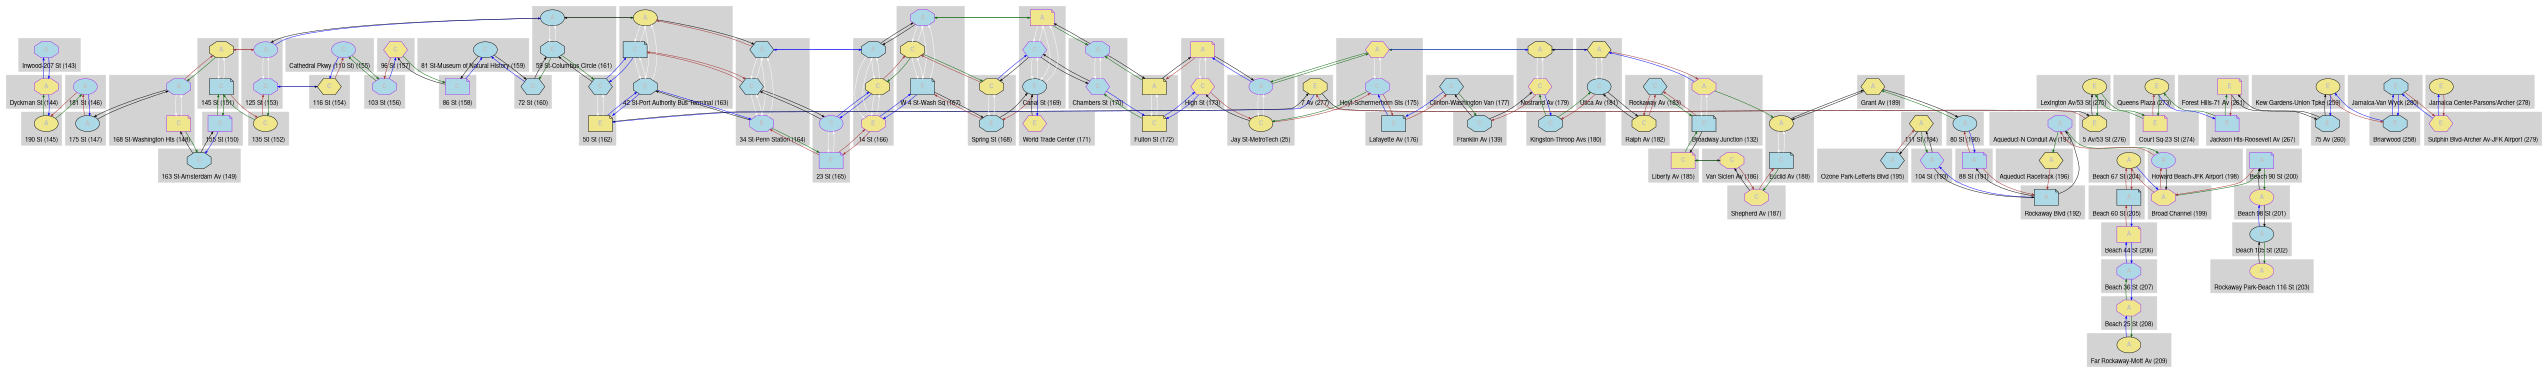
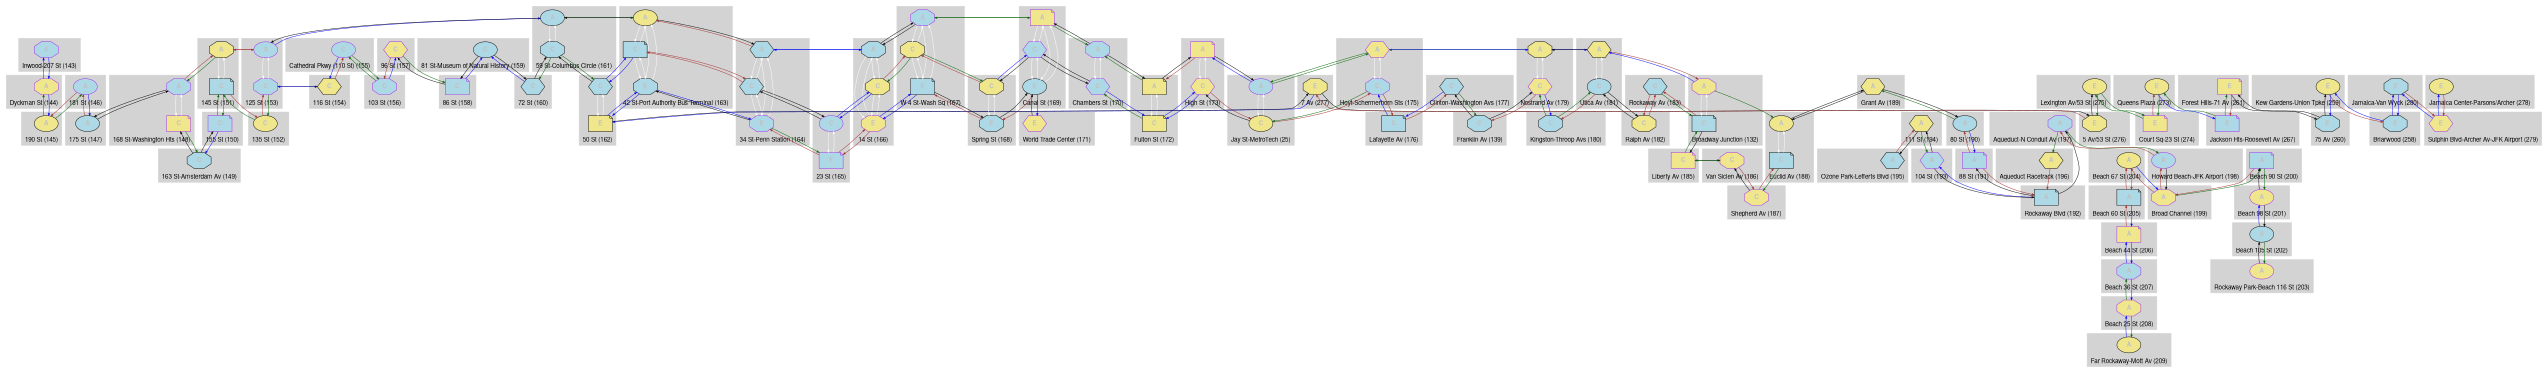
(1470, 103) -> (1470, 103)
